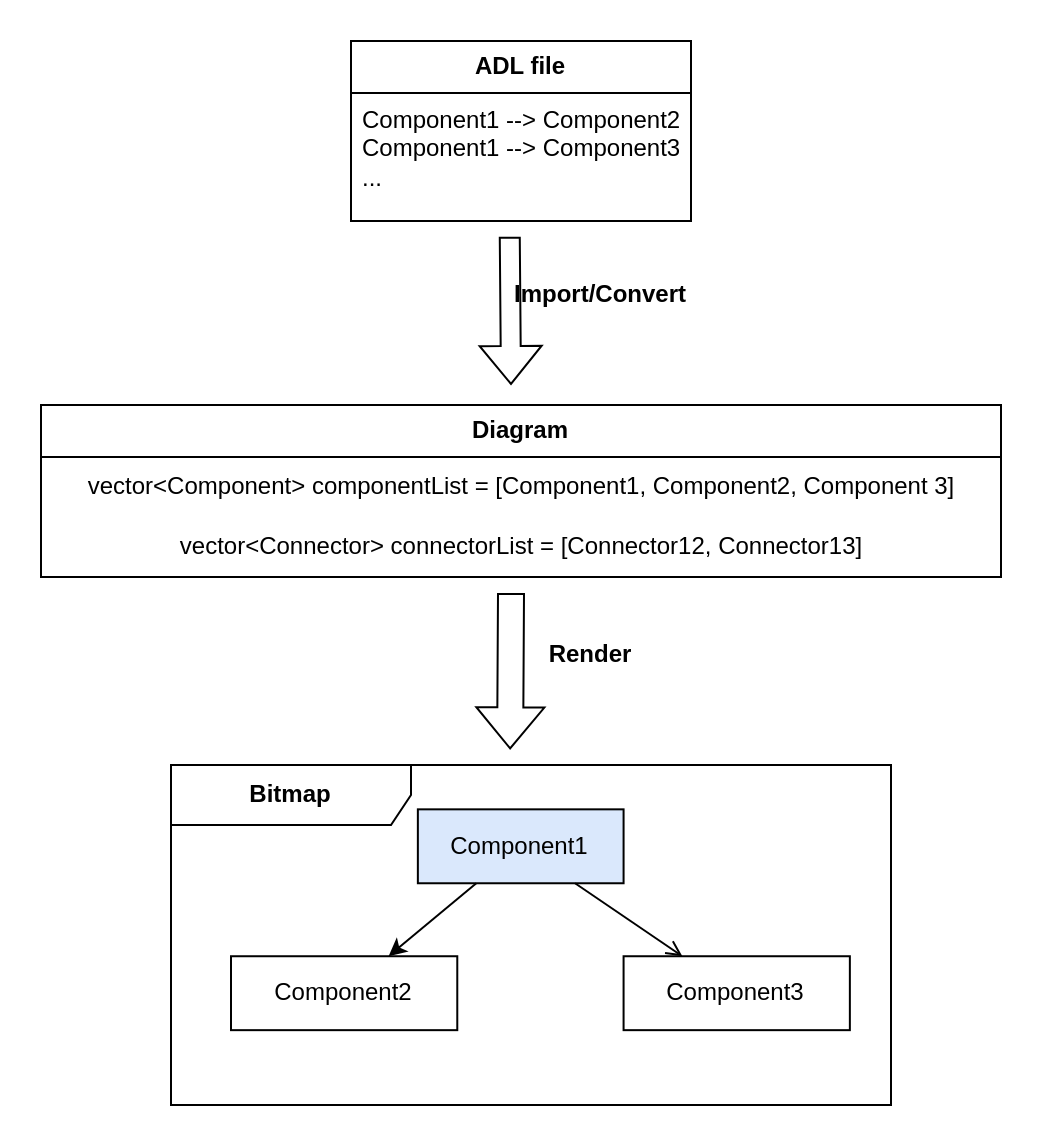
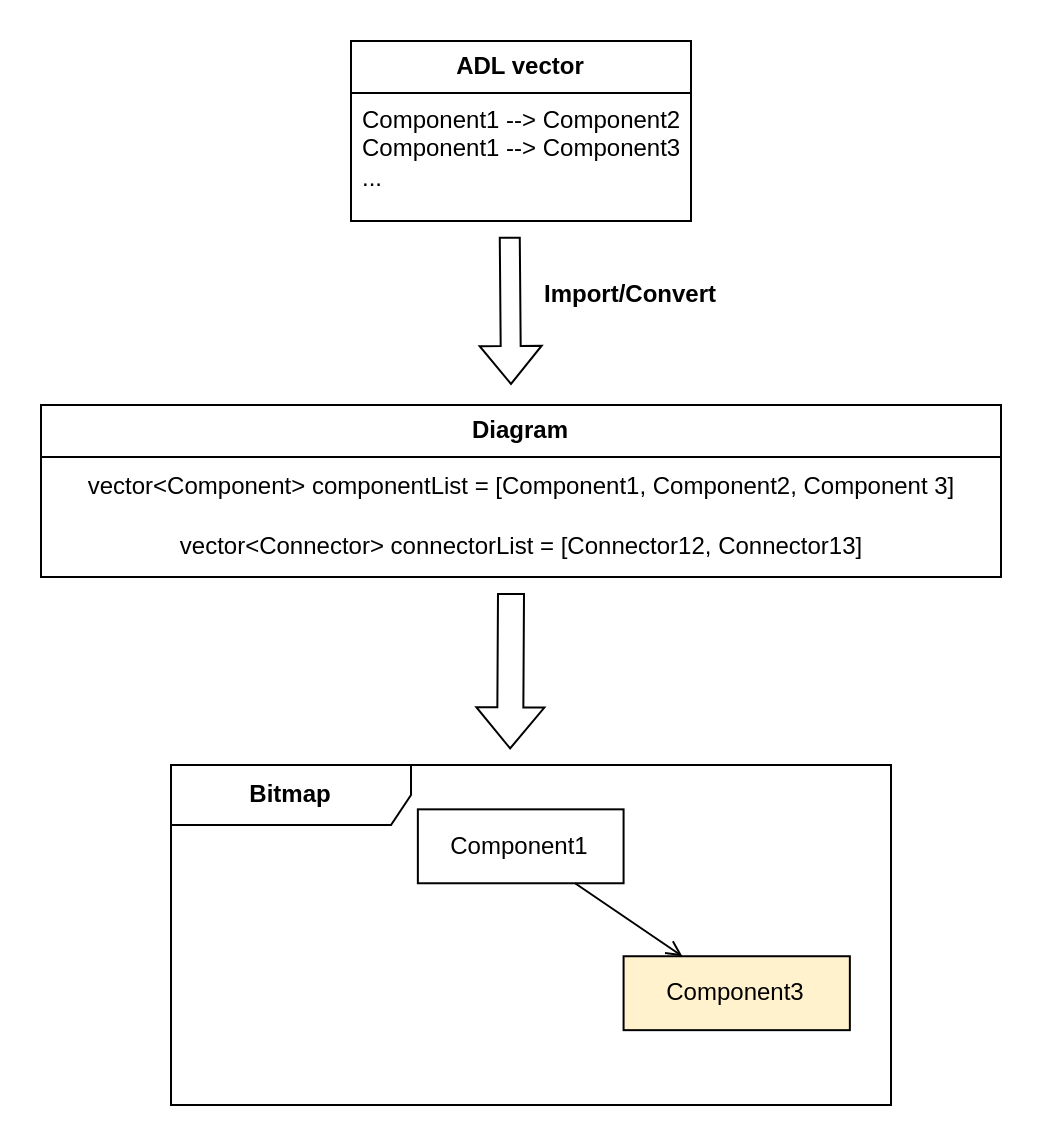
(521, 67) -> (521, 67)
(601, 295) -> (631, 295)
(591, 655) -> none
(521, 846) -> (521, 846)
(438, 915) -> none
(344, 993) -> none
(737, 993) -> (737, 993)
